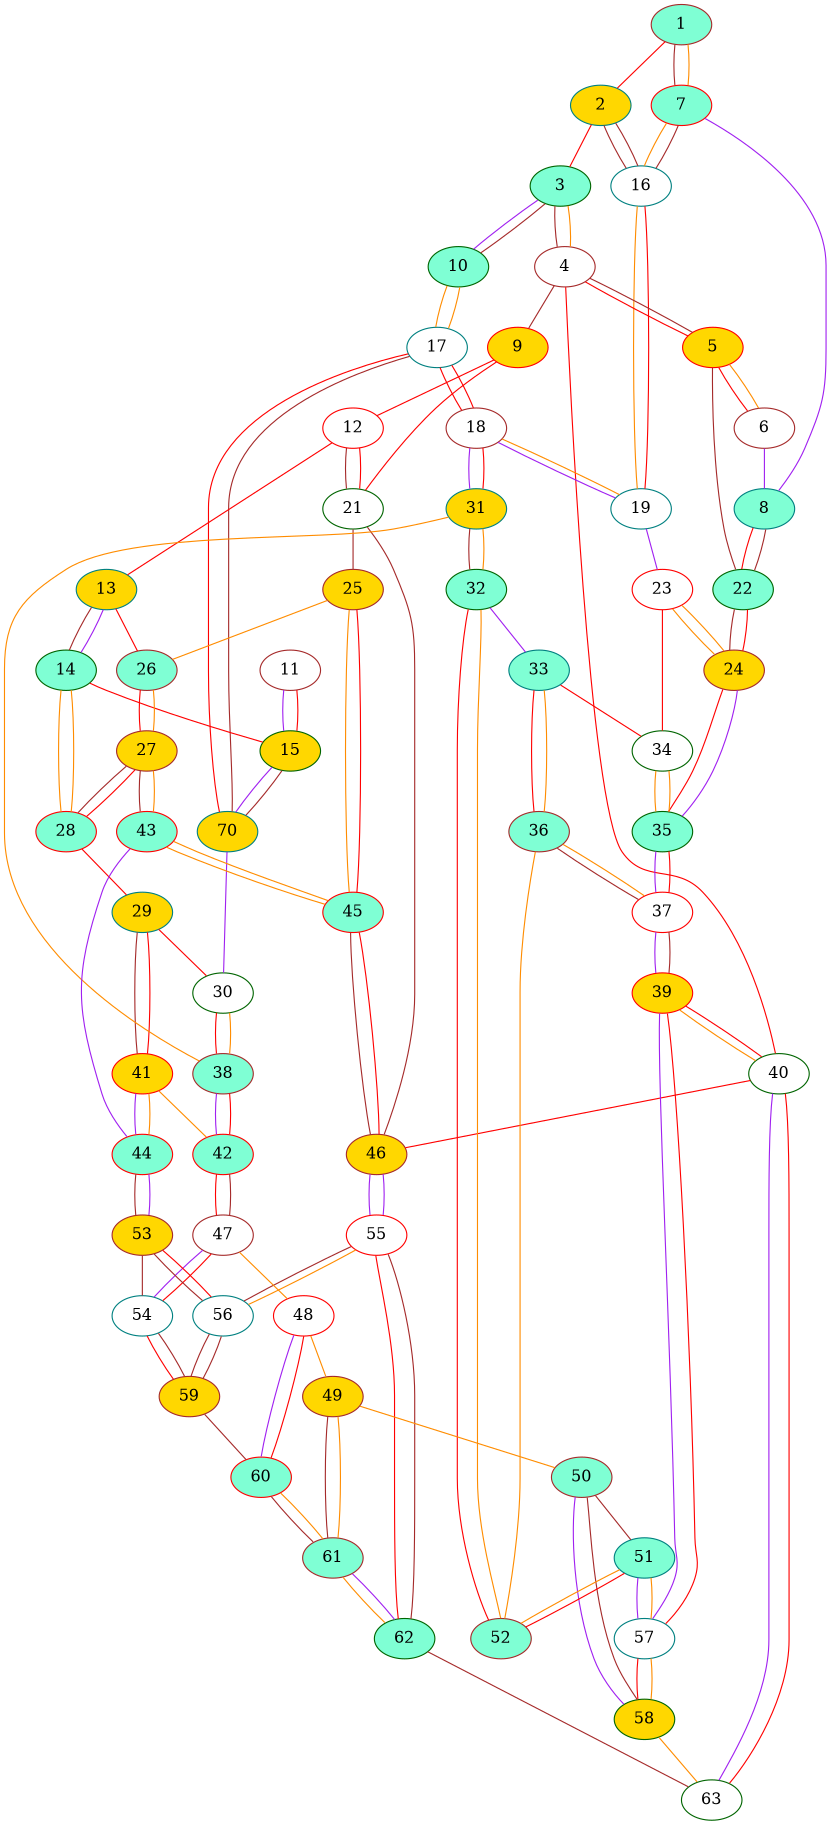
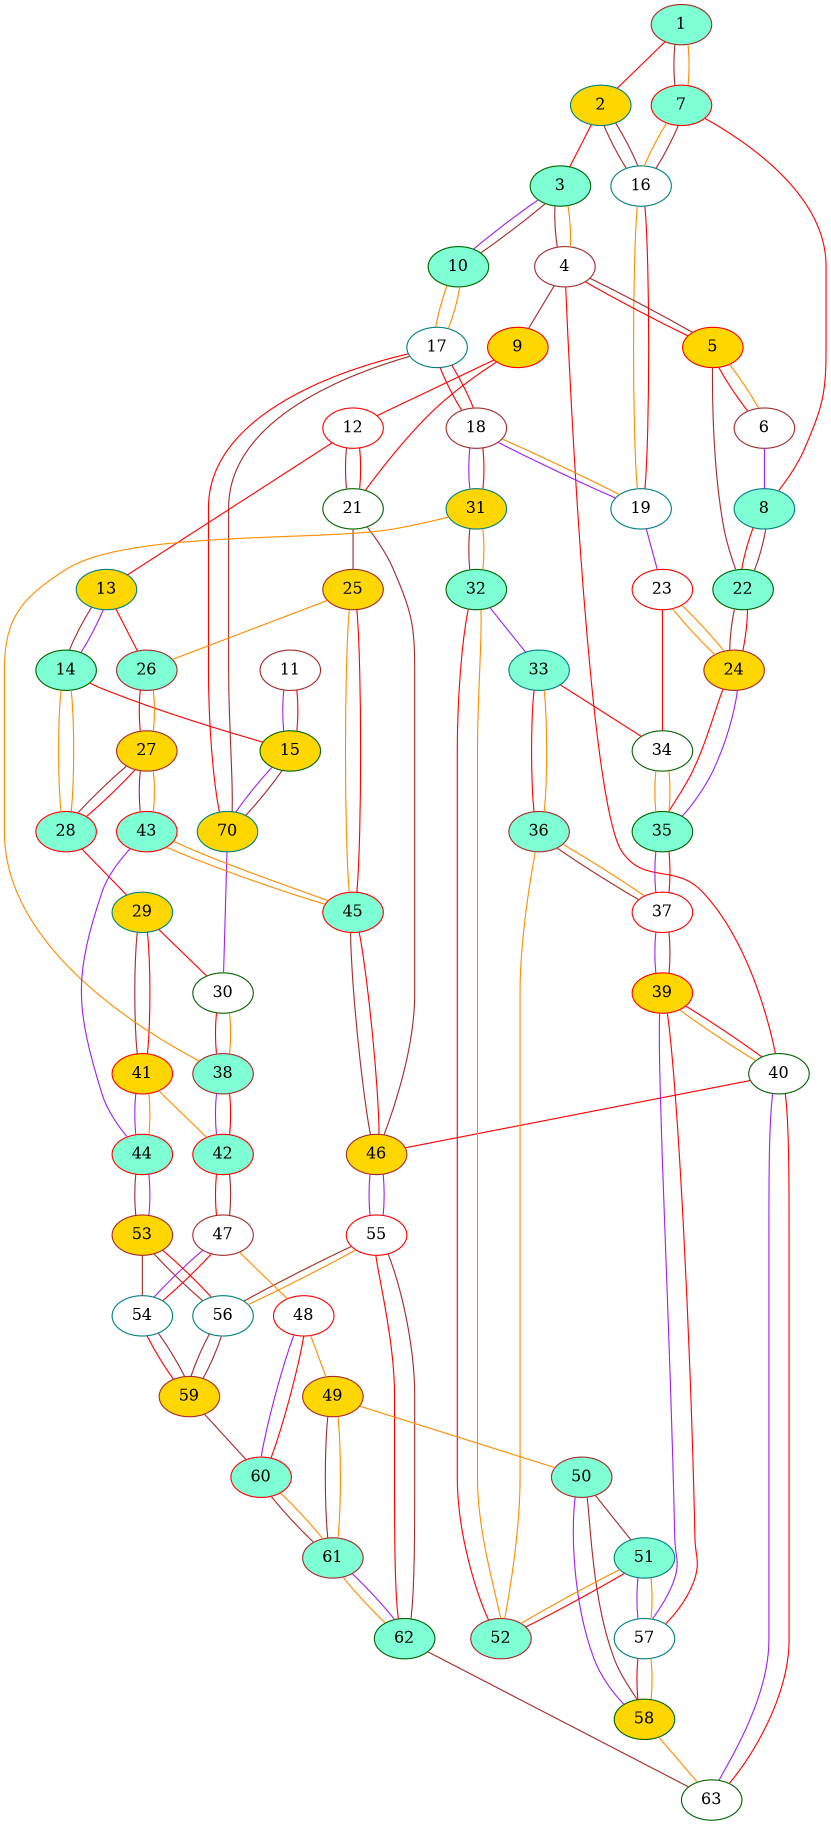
(826, 284) -> (826, 284)
